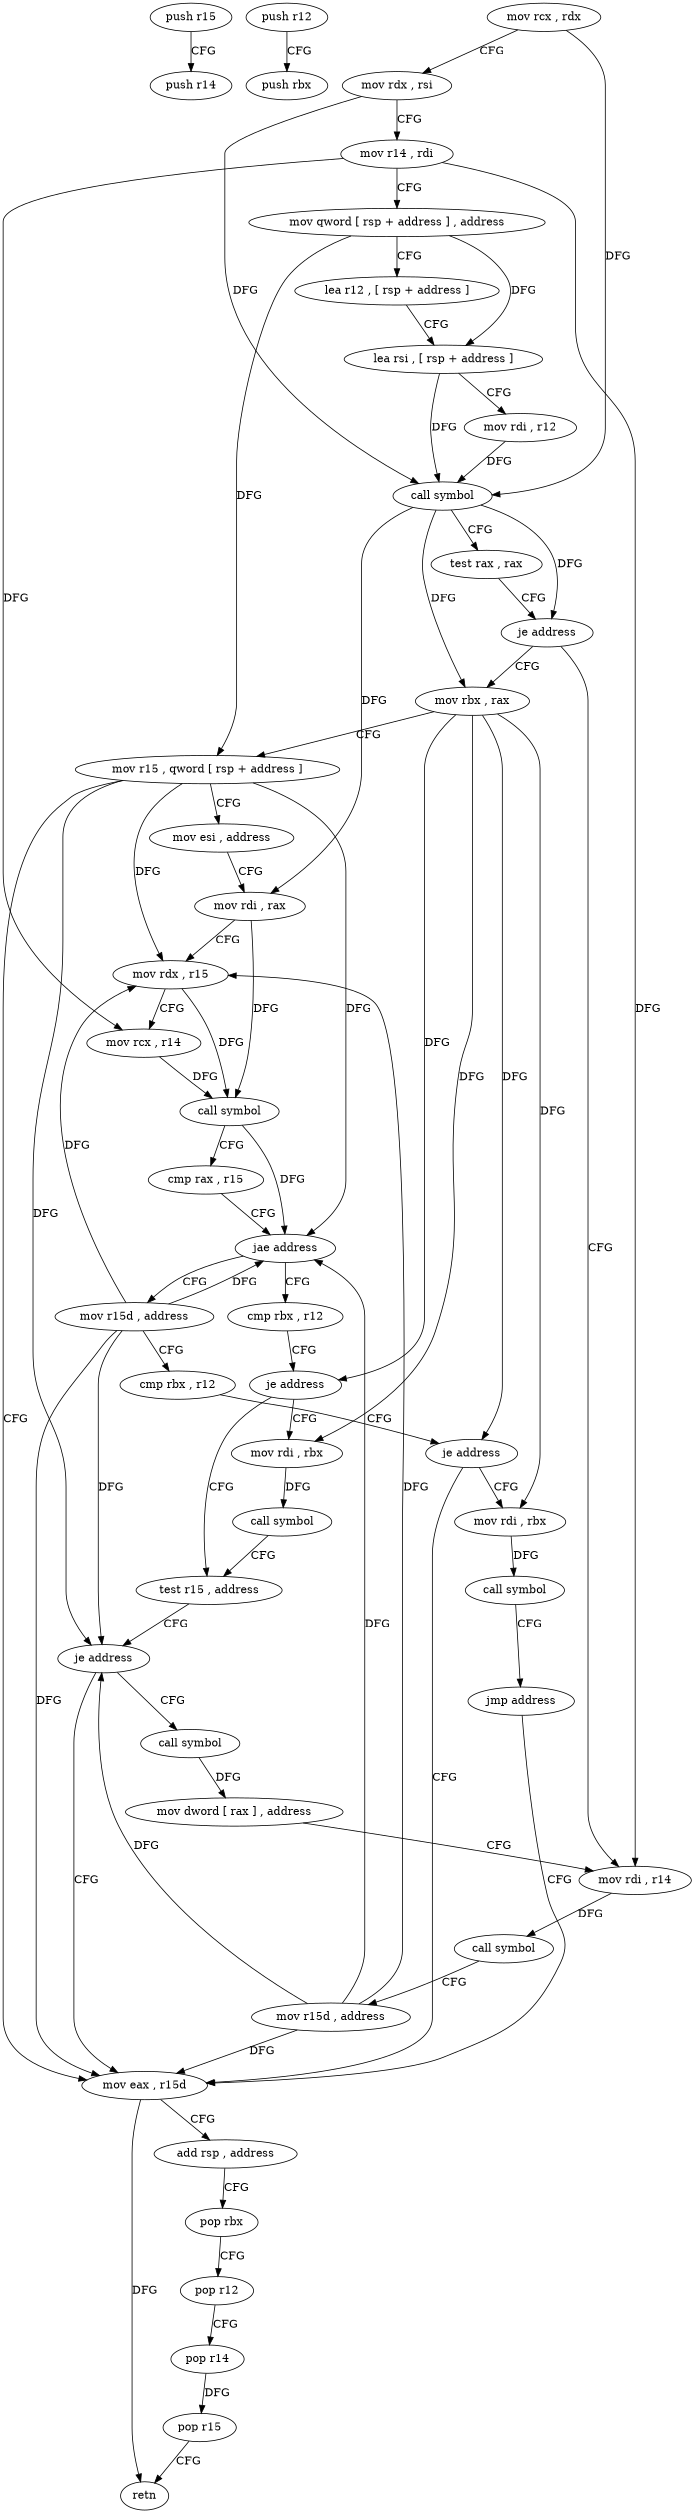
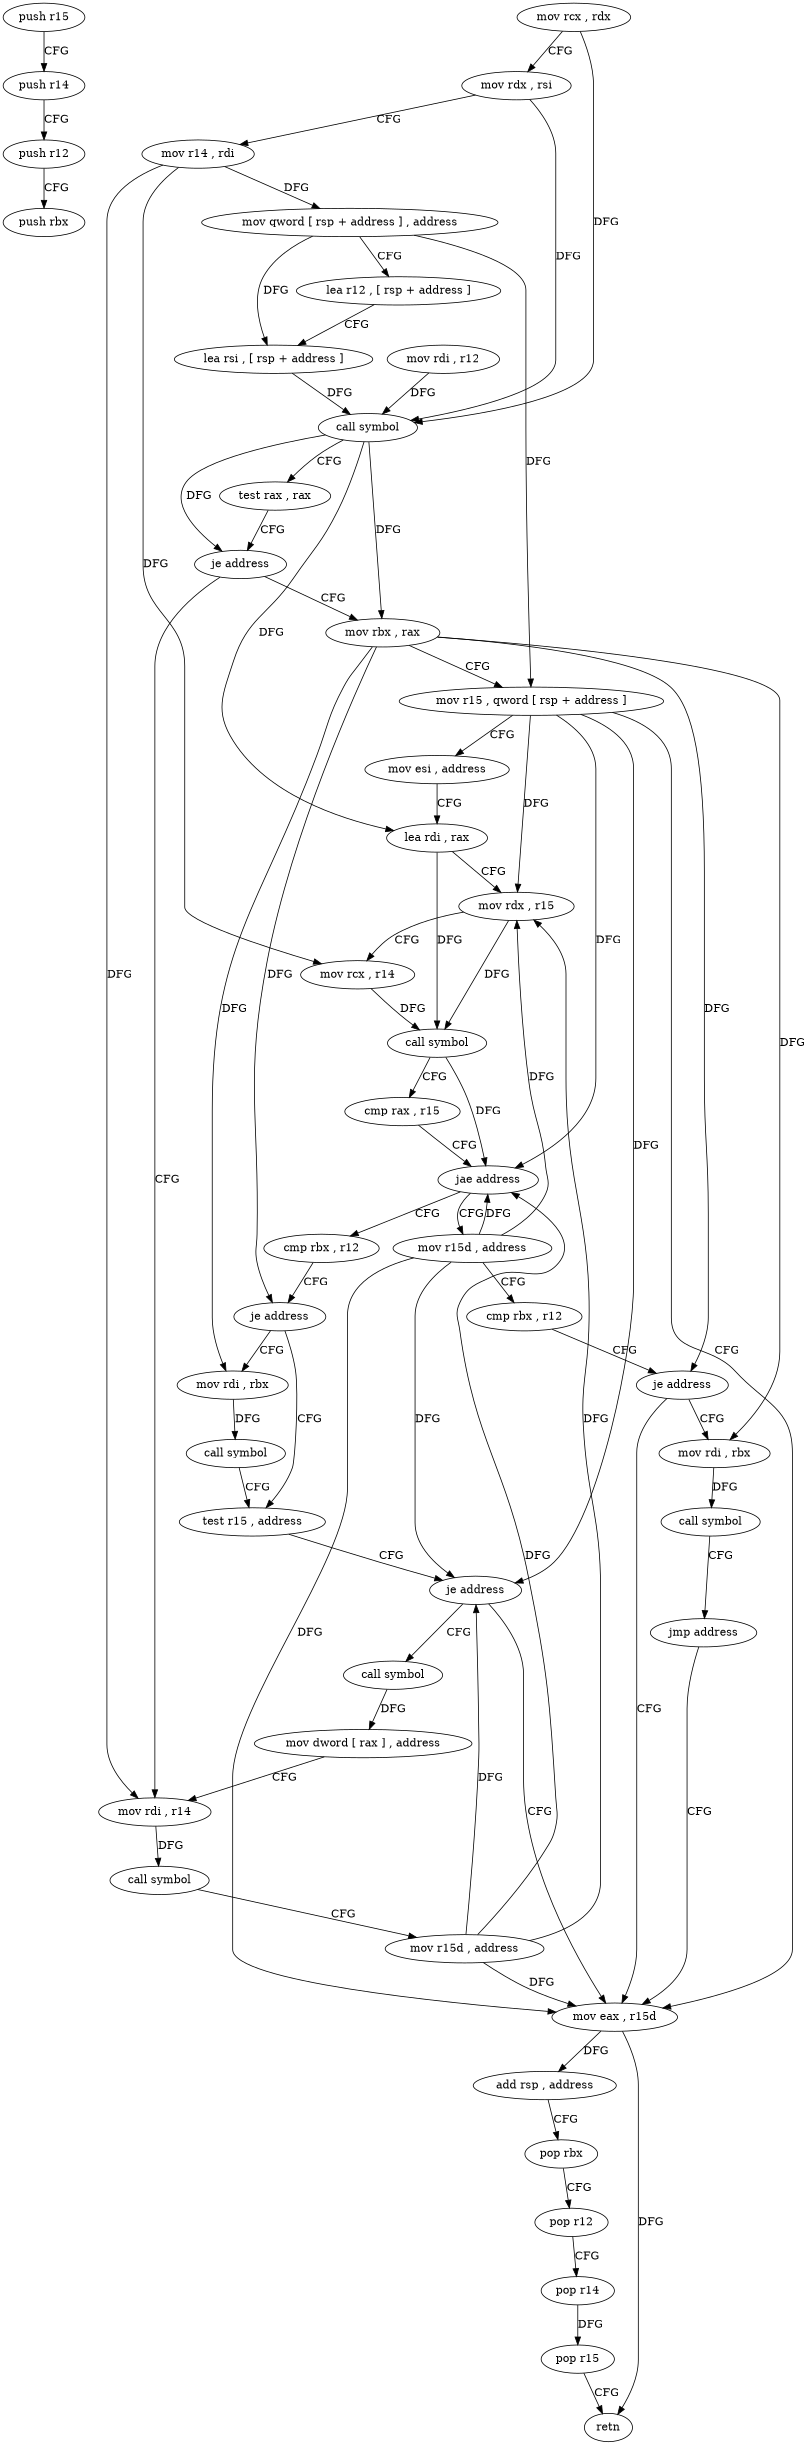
none -> (44, 116)
(410, 188) -> (297, 188)
(479, 391) -> none
(250, 906) -> (437, 838)
(203, 2120) -> (596, 2051)
